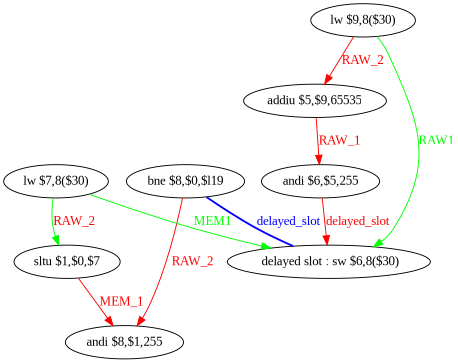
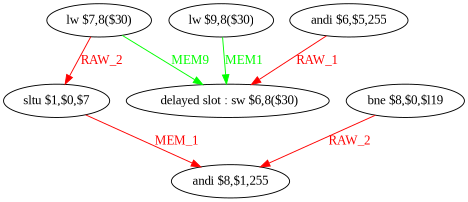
(315, 101) -> none
(437, 141) -> (244, 61)
(52, 217) -> (80, 56)
(213, 222) -> (190, 61)
(358, 222) -> (317, 61)
(249, 224) -> none
